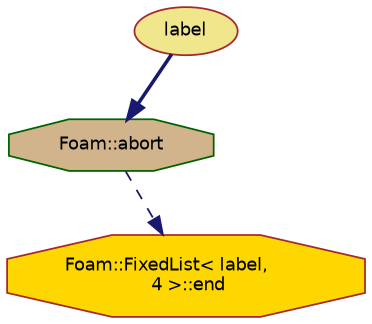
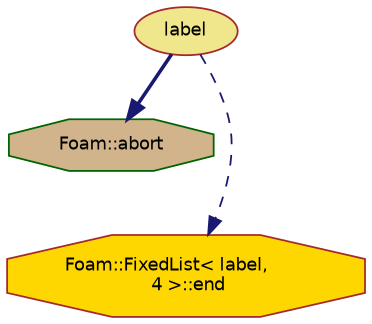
(140, 195) -> (231, 134)
